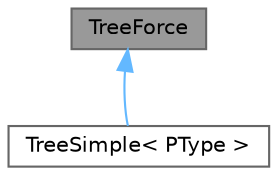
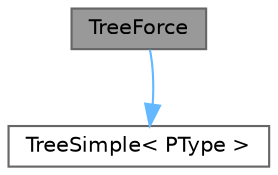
(125, 99) -> (153, 77)
